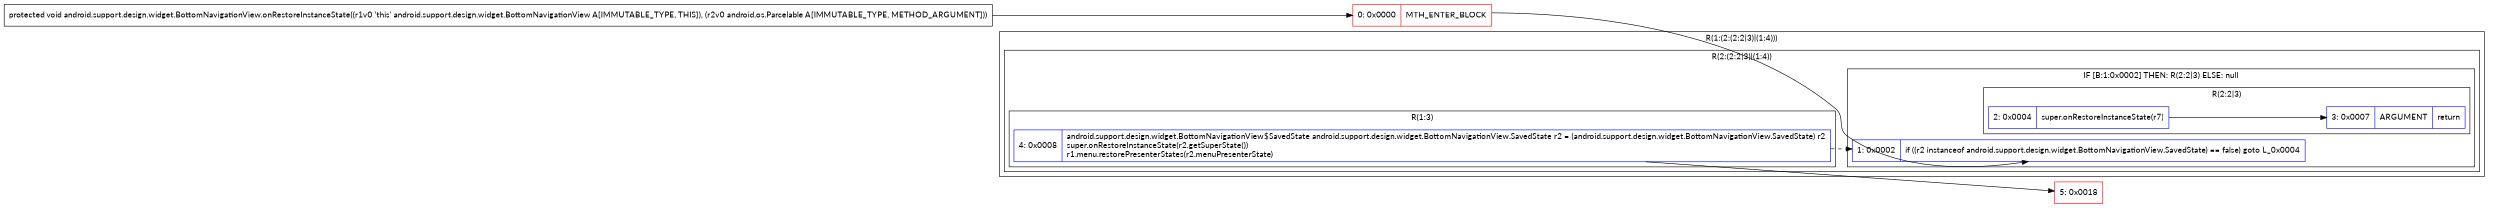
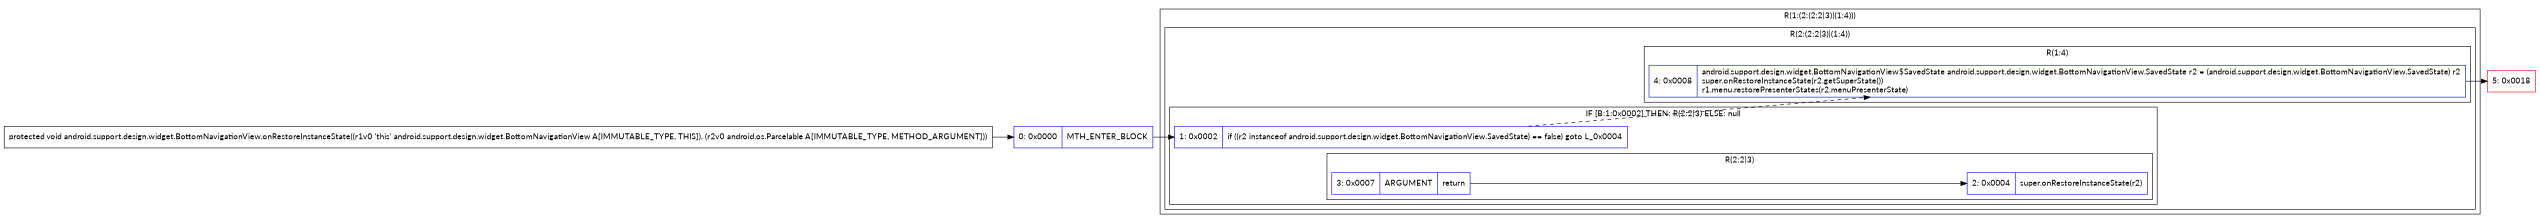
(1422, 15) -> (1083, 137)
(2103, 117) -> (2081, 183)
(1422, 118) -> (2057, 53)
(2245, 118) -> (1715, 183)
(1839, 149) -> (1696, 112)
